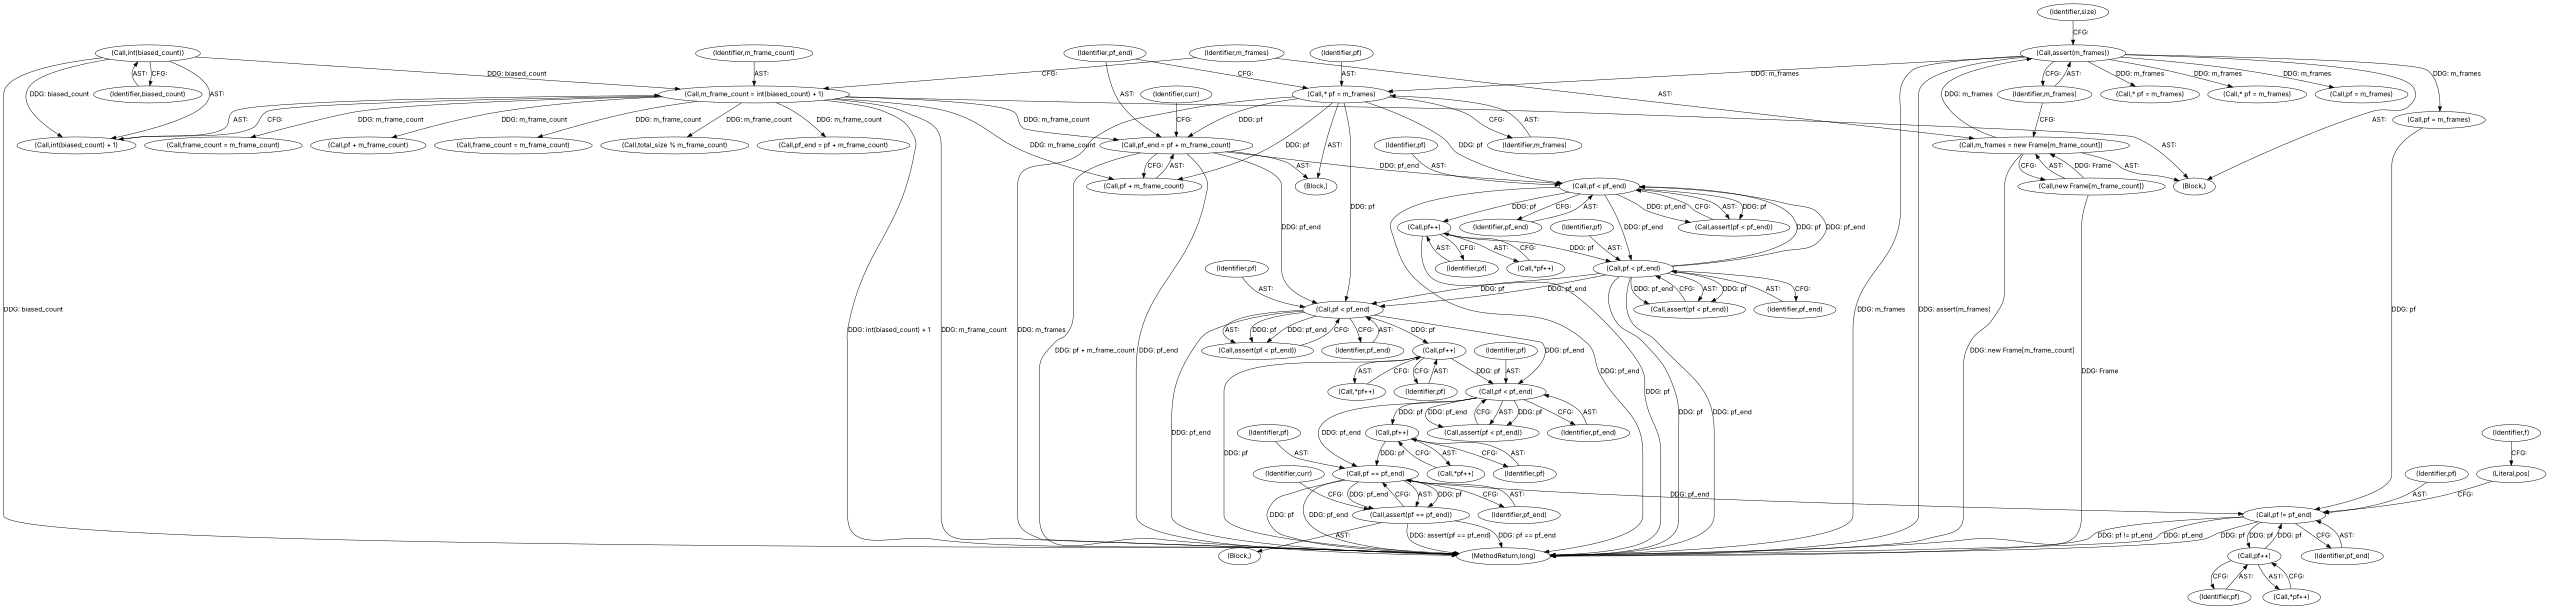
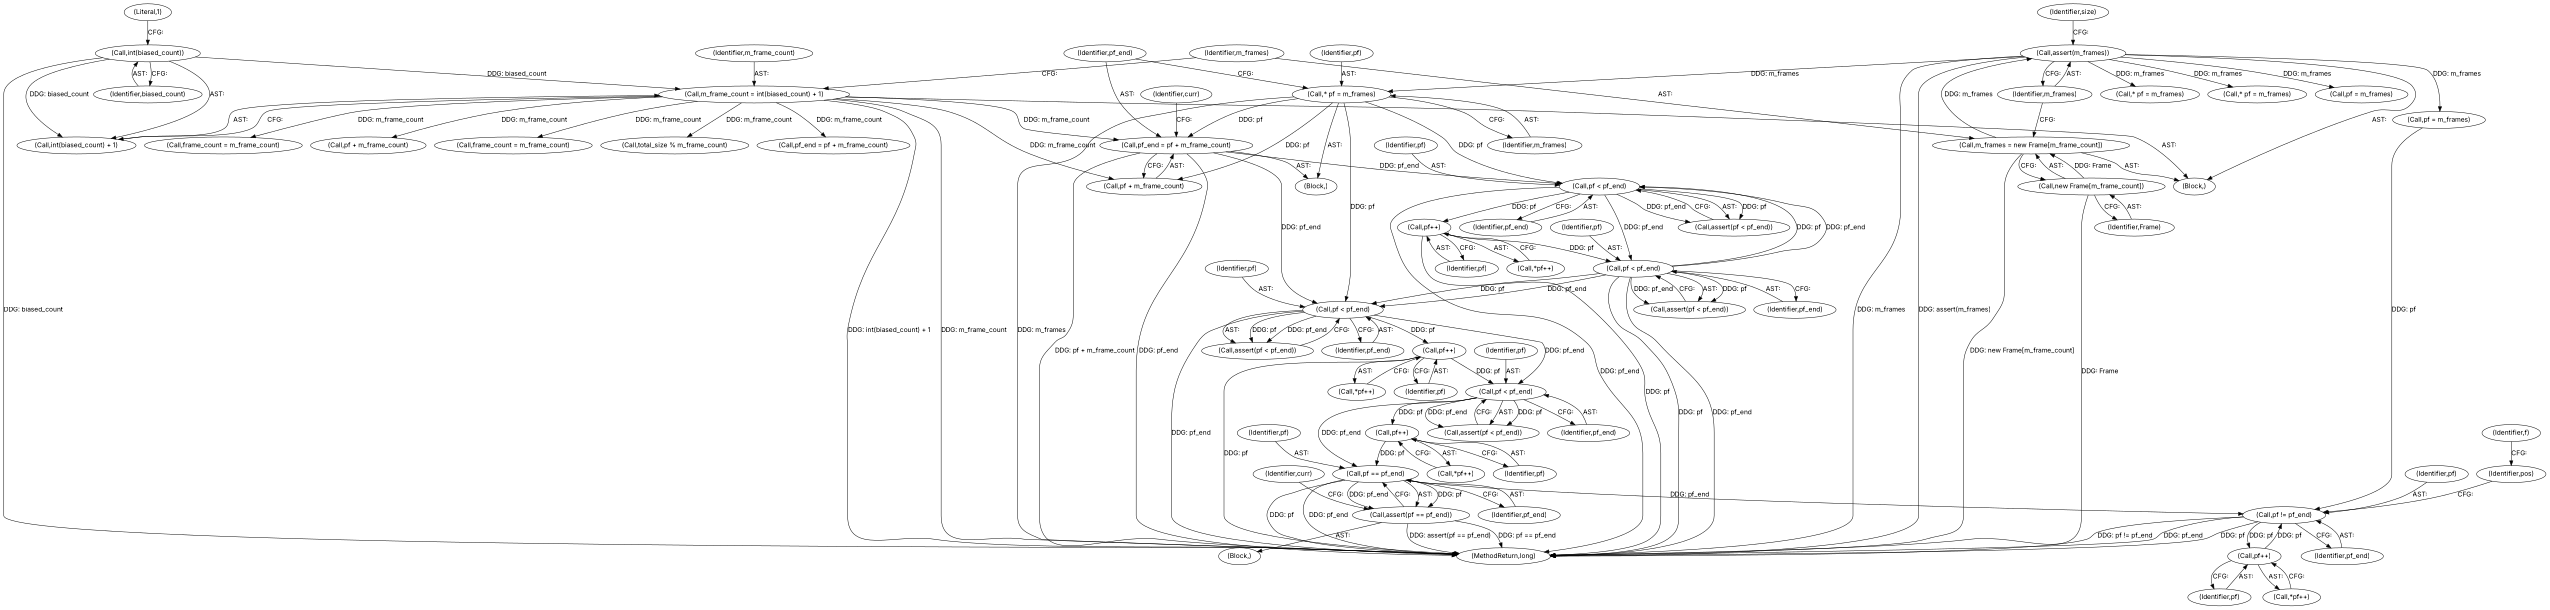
none -> (148, 12)
none -> (2134, 228)
(2511, 474) -> (2511, 474)
